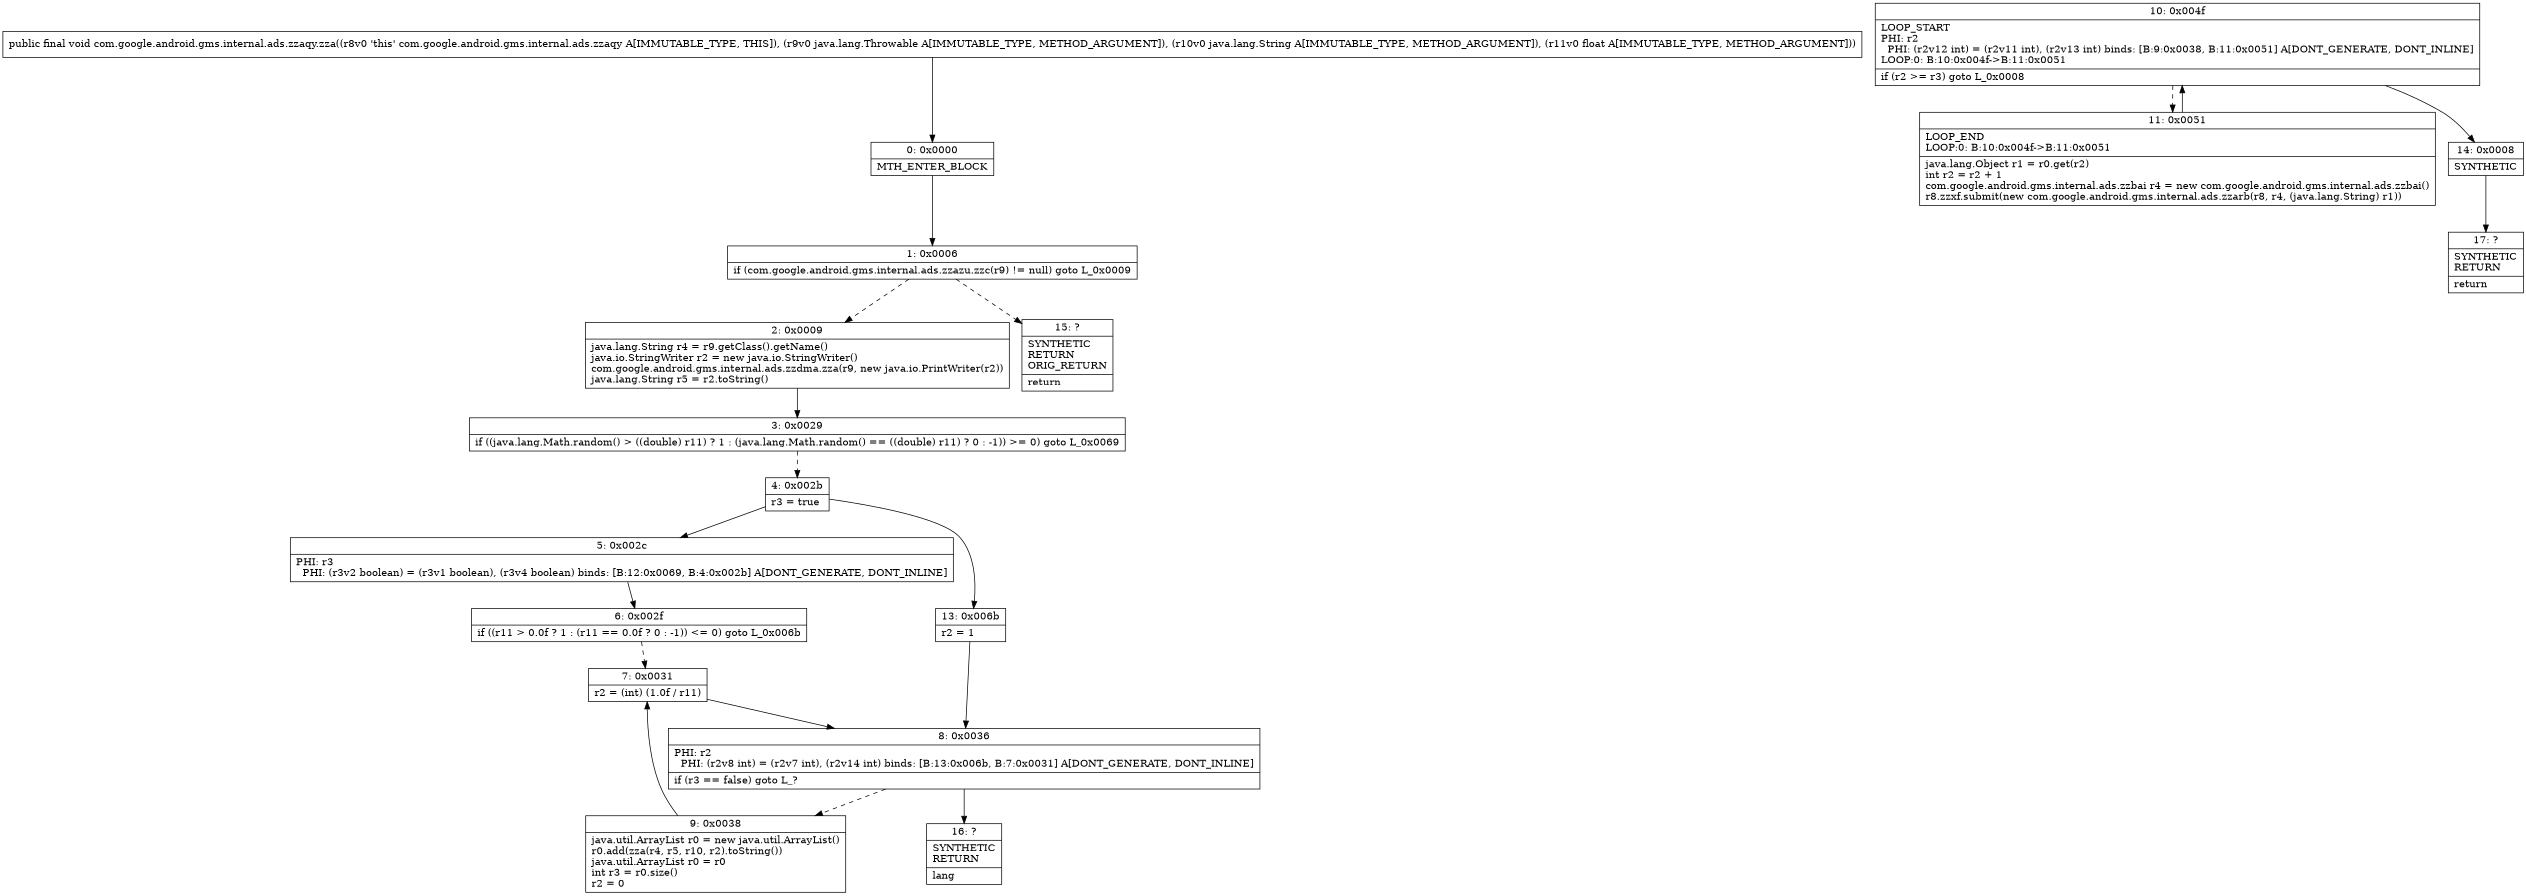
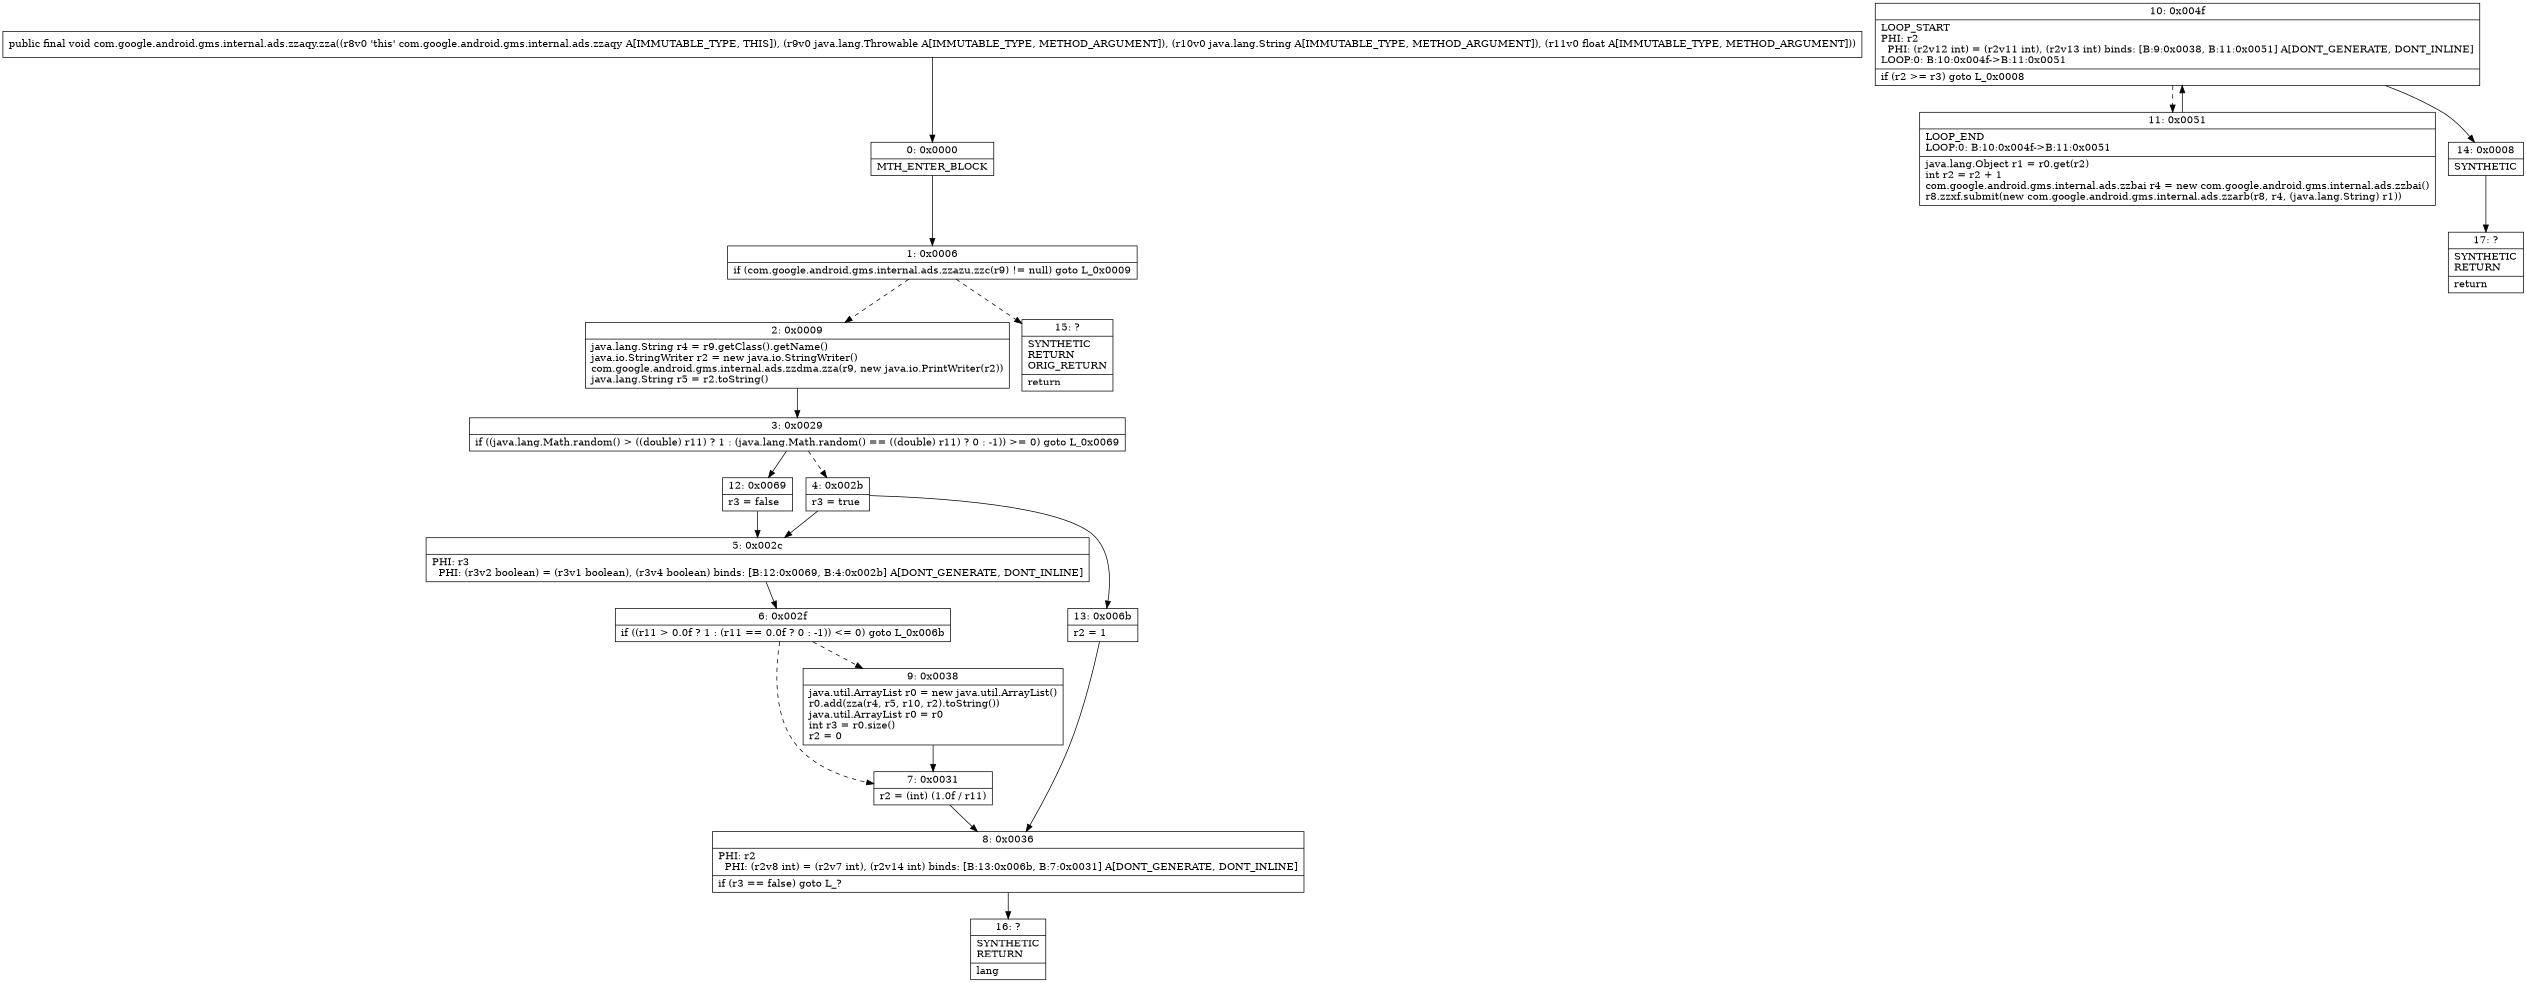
none -> (758, 494)
(854, 801) -> (835, 653)
